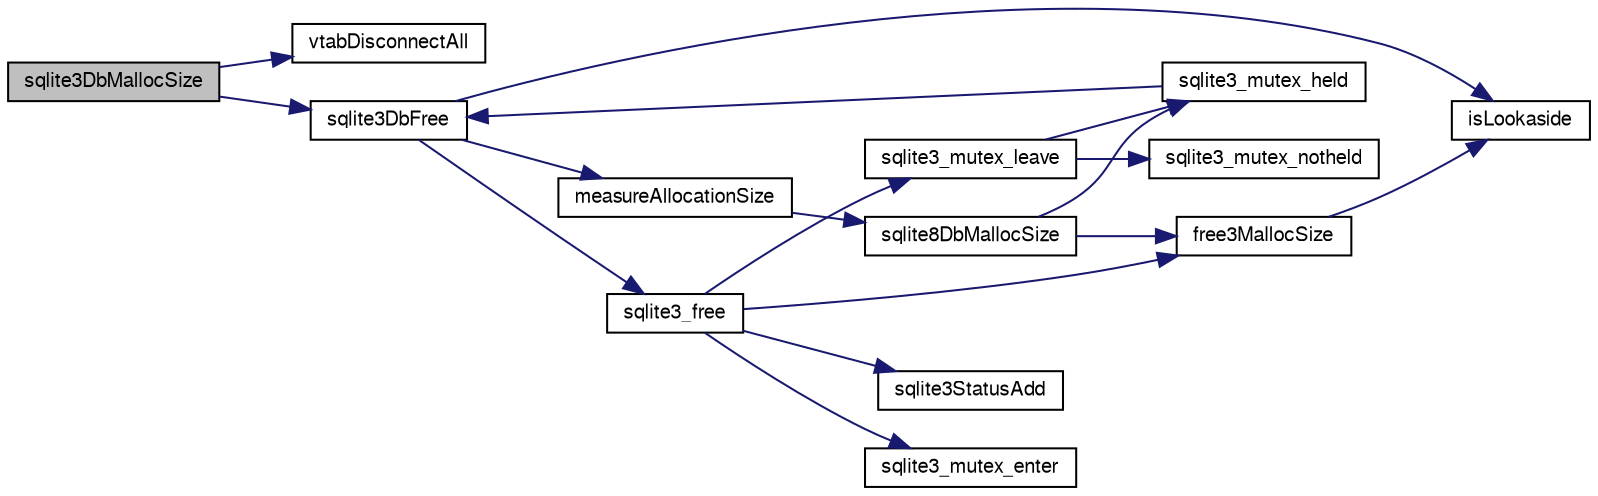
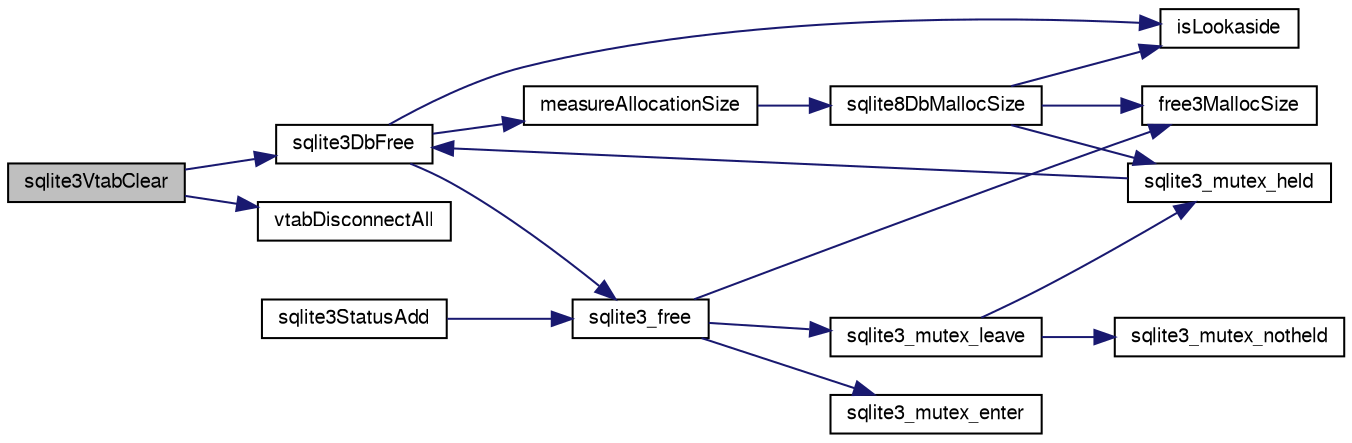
(114, 82) -> (96, 183)
(1401, 187) -> (1076, 69)
(810, 348) -> (499, 319)
